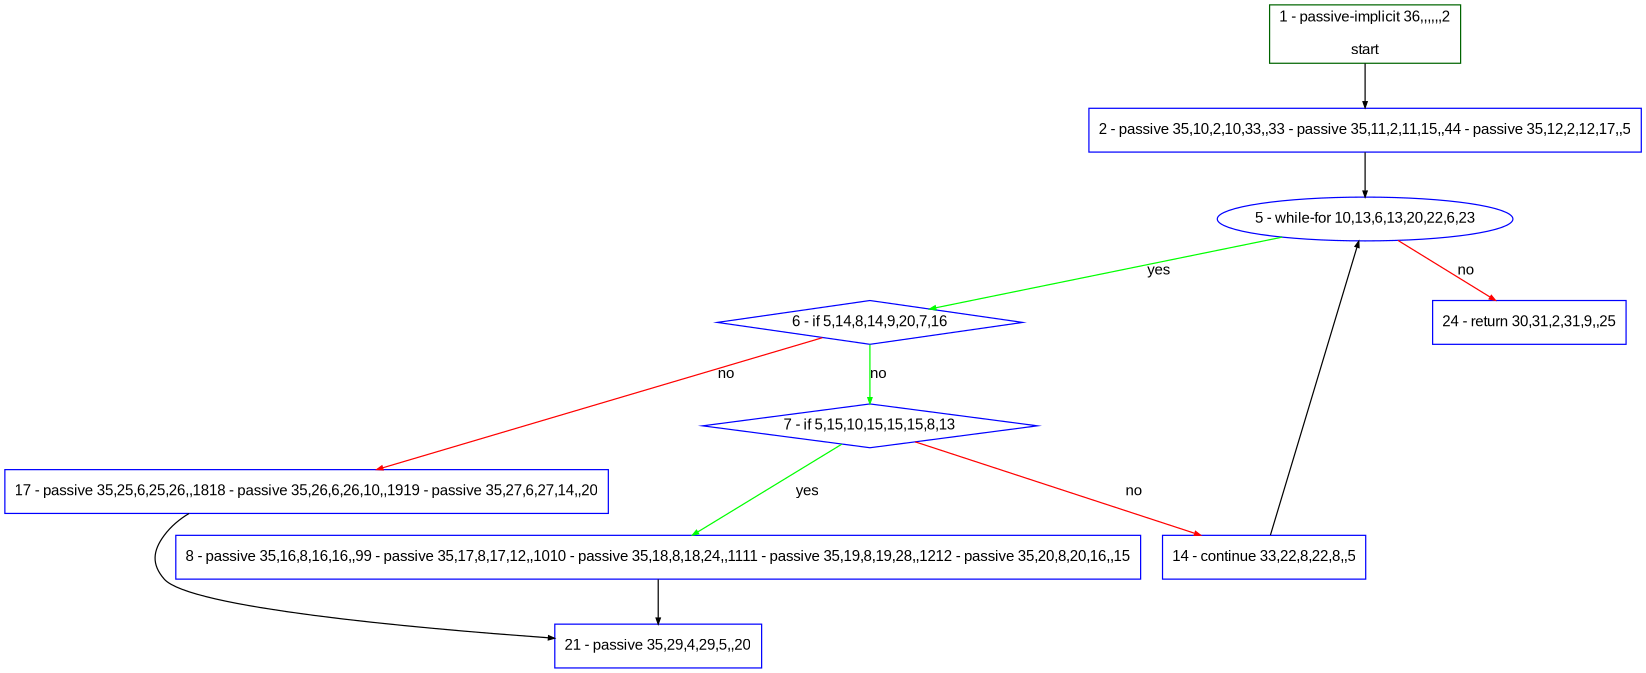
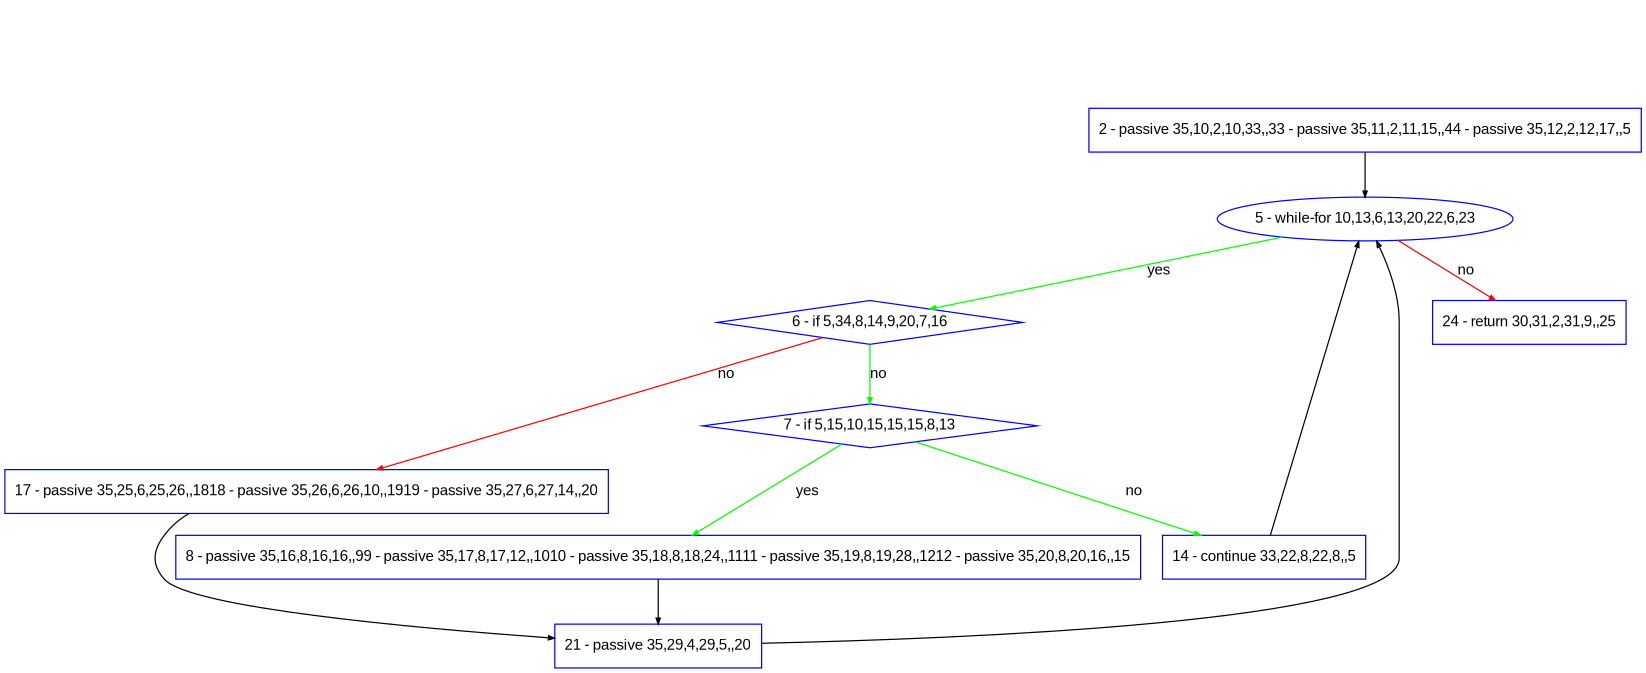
(1365, 34) -> none
(870, 322) -> (870, 322)
(1055, 488) -> (1055, 488)
none -> (1244, 613)
